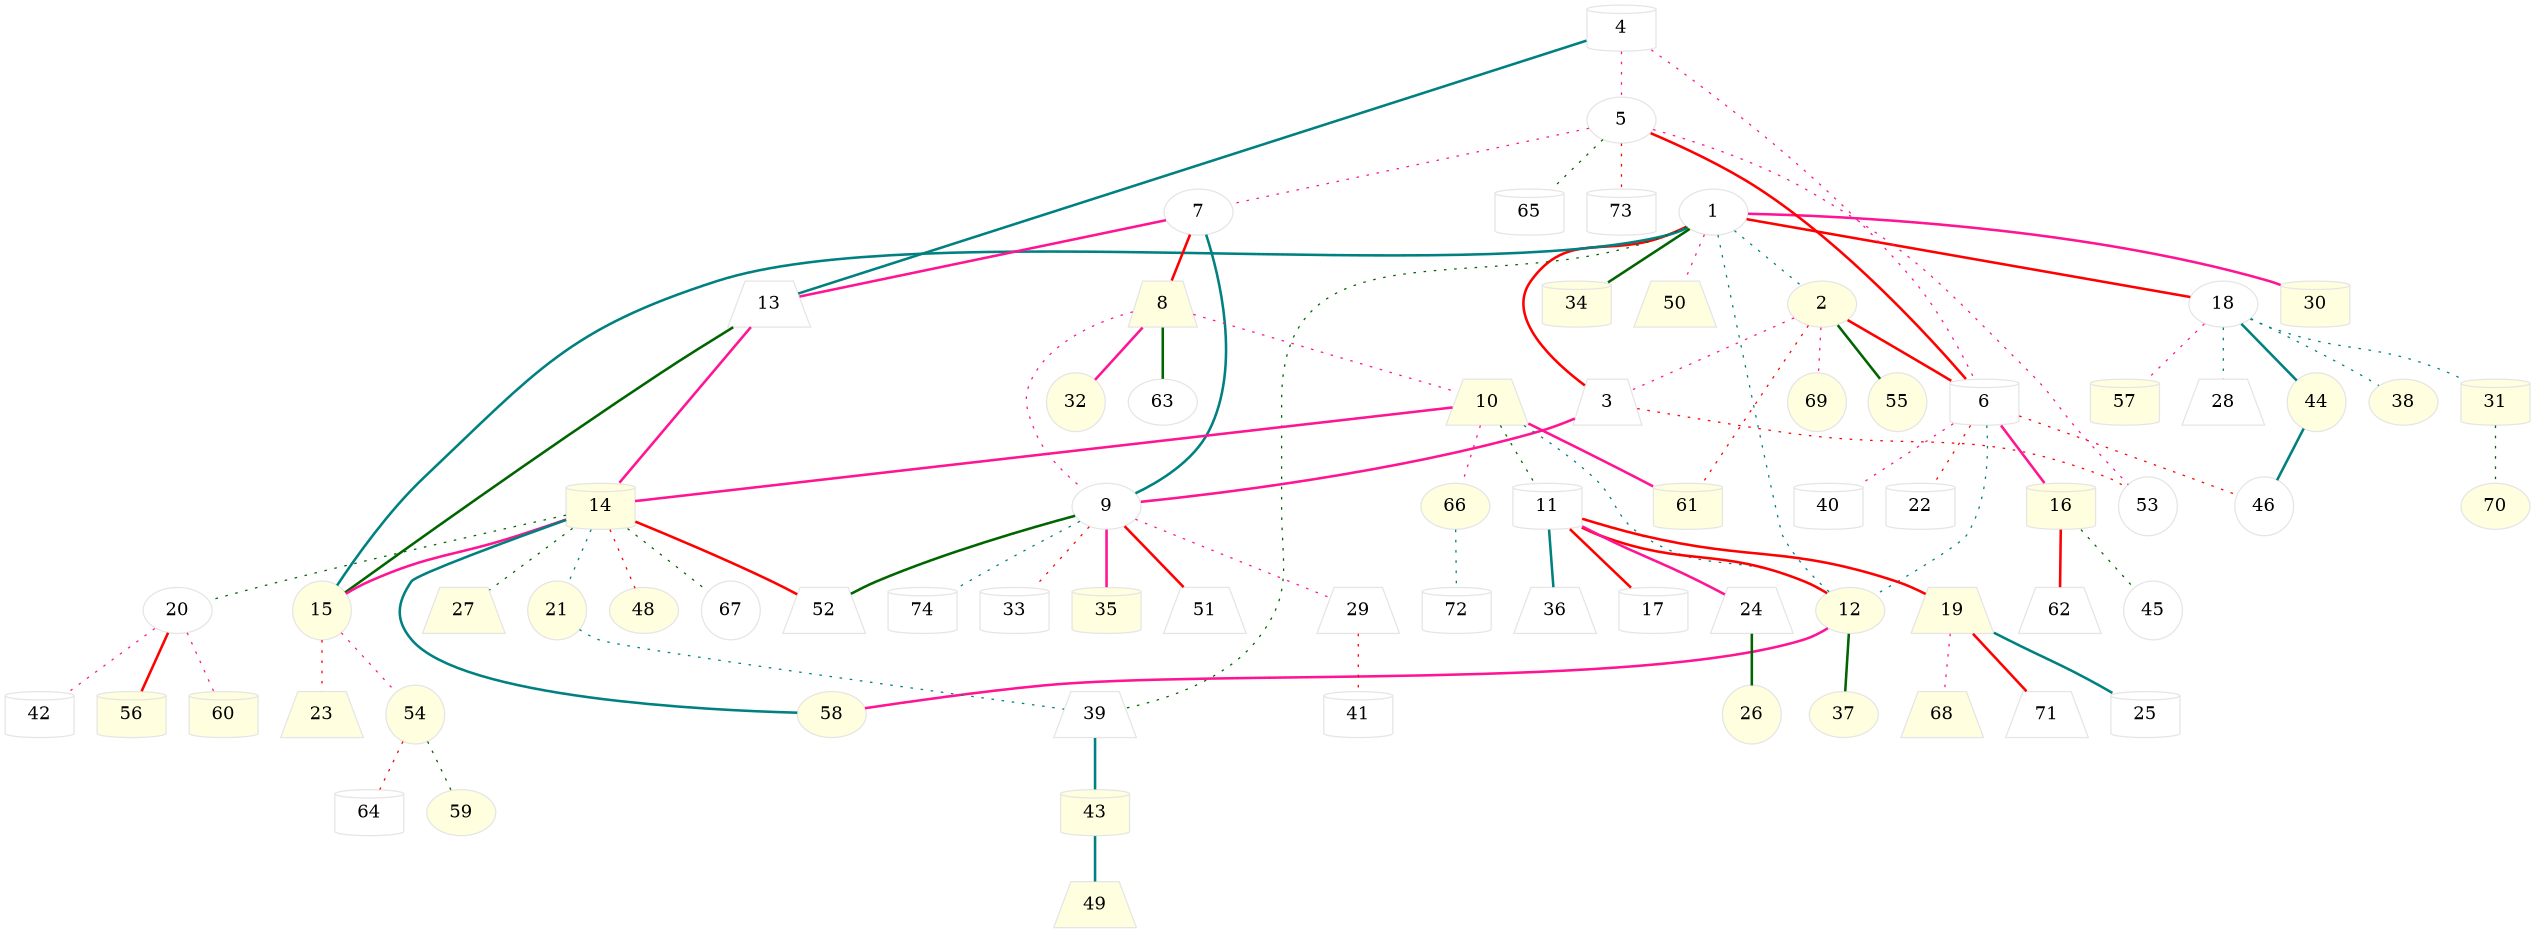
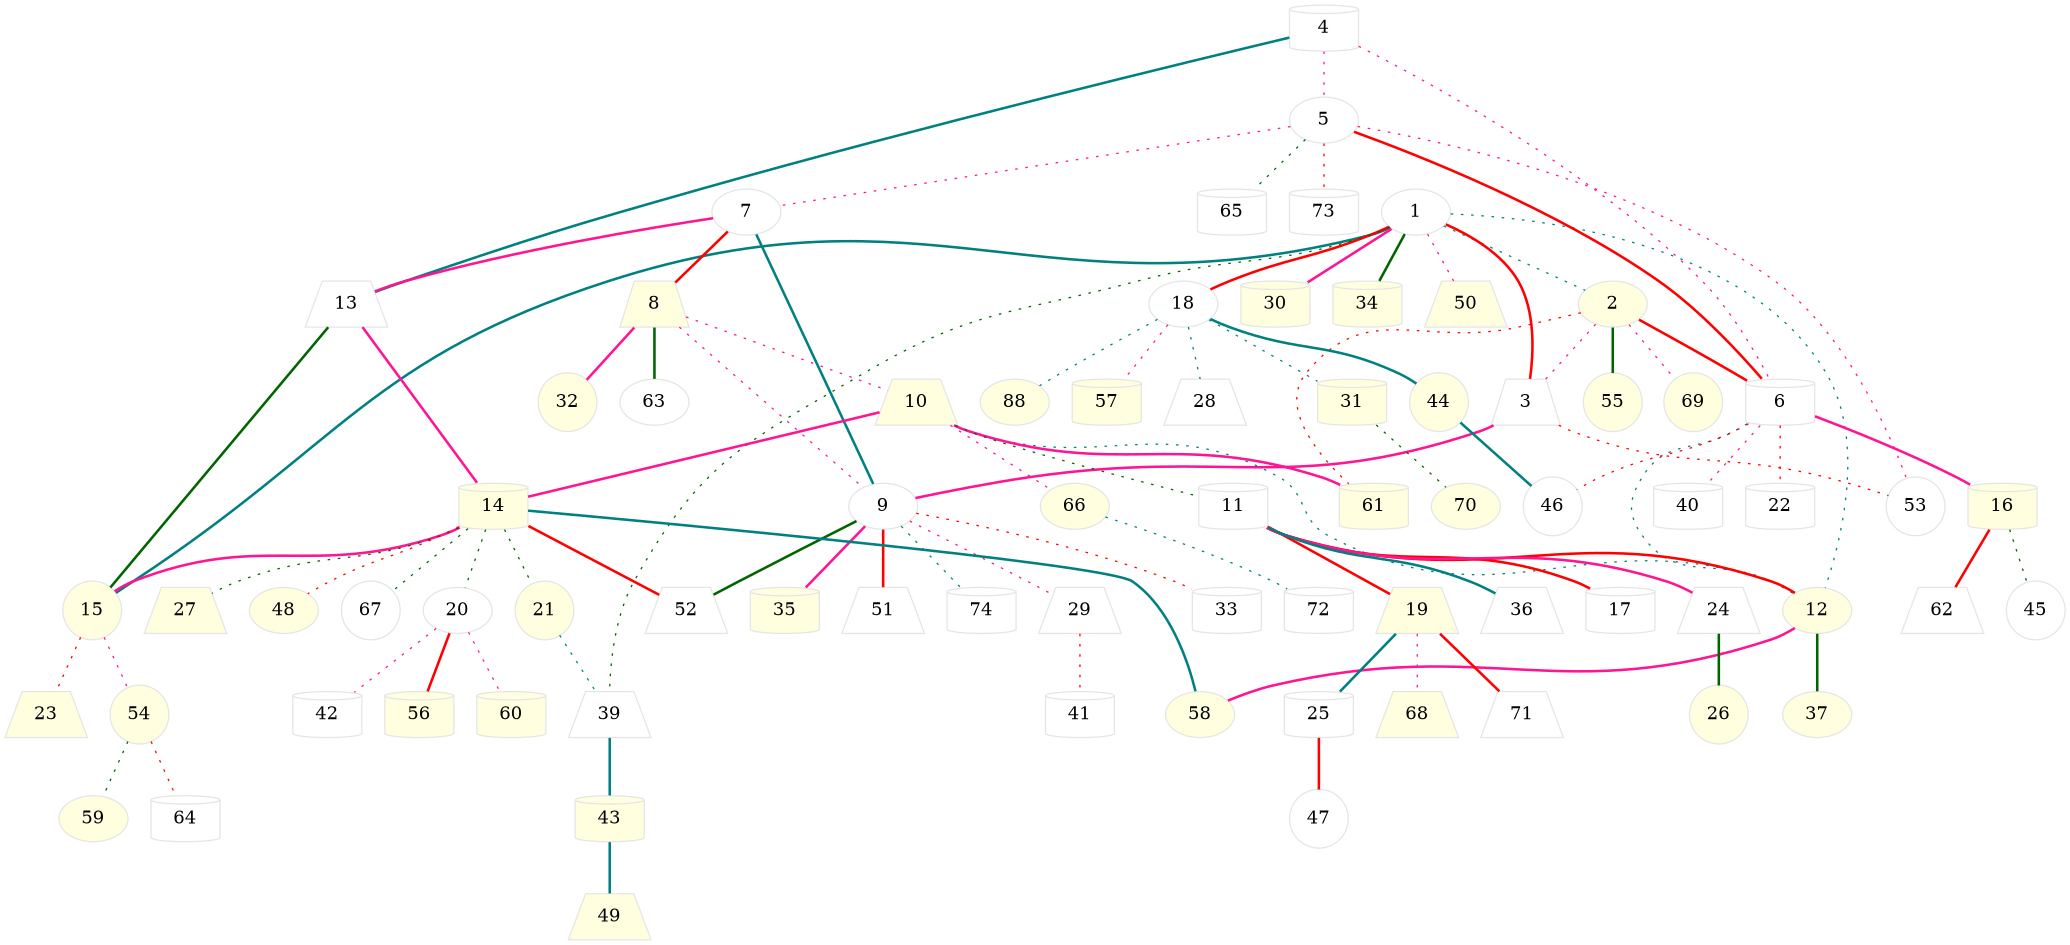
(2404, 402) -> (1015, 402)
(580, 556) -> (518, 557)
none -> (1319, 819)
